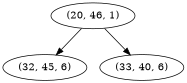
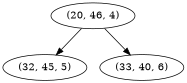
(93, 16) -> (93, 16)
(45, 67) -> (45, 67)
